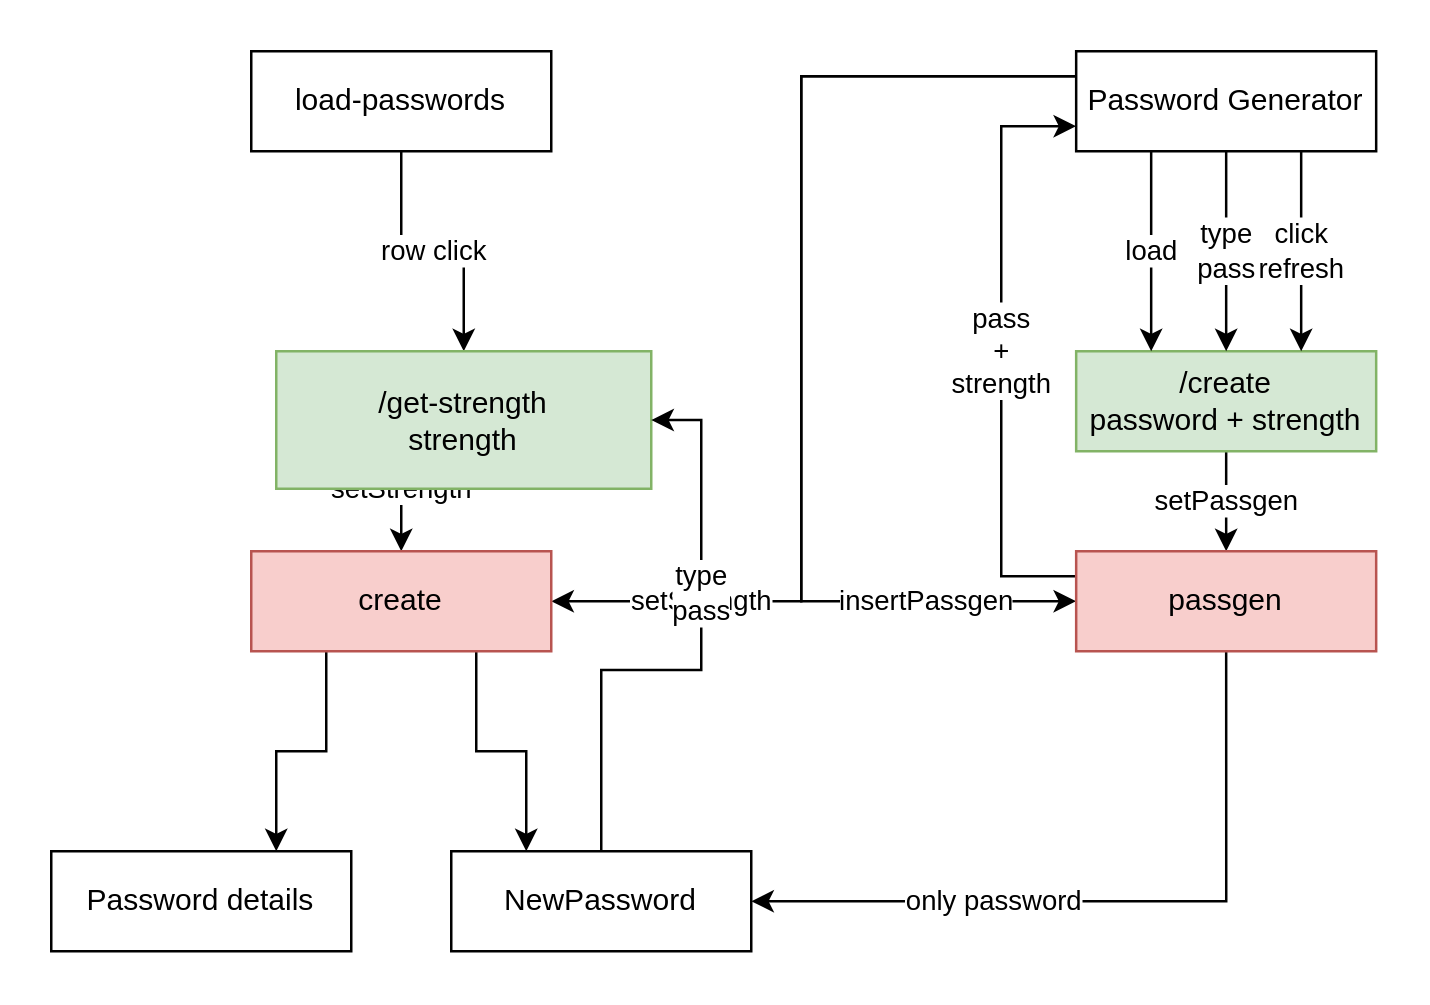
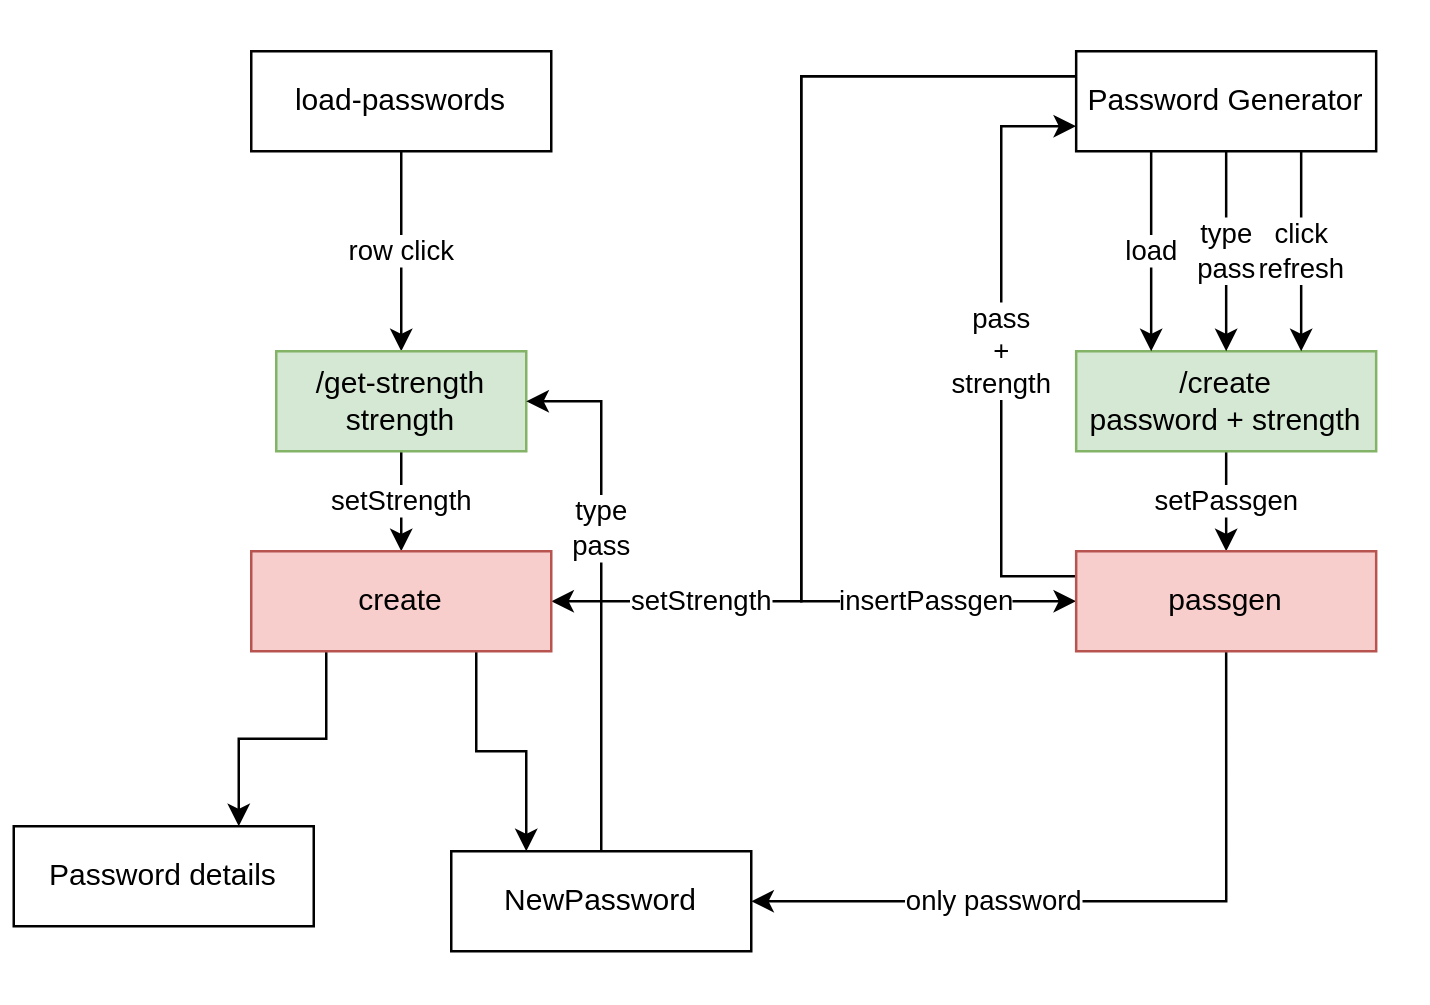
(464, 420) -> (401, 401)
(201, 901) -> (164, 876)
